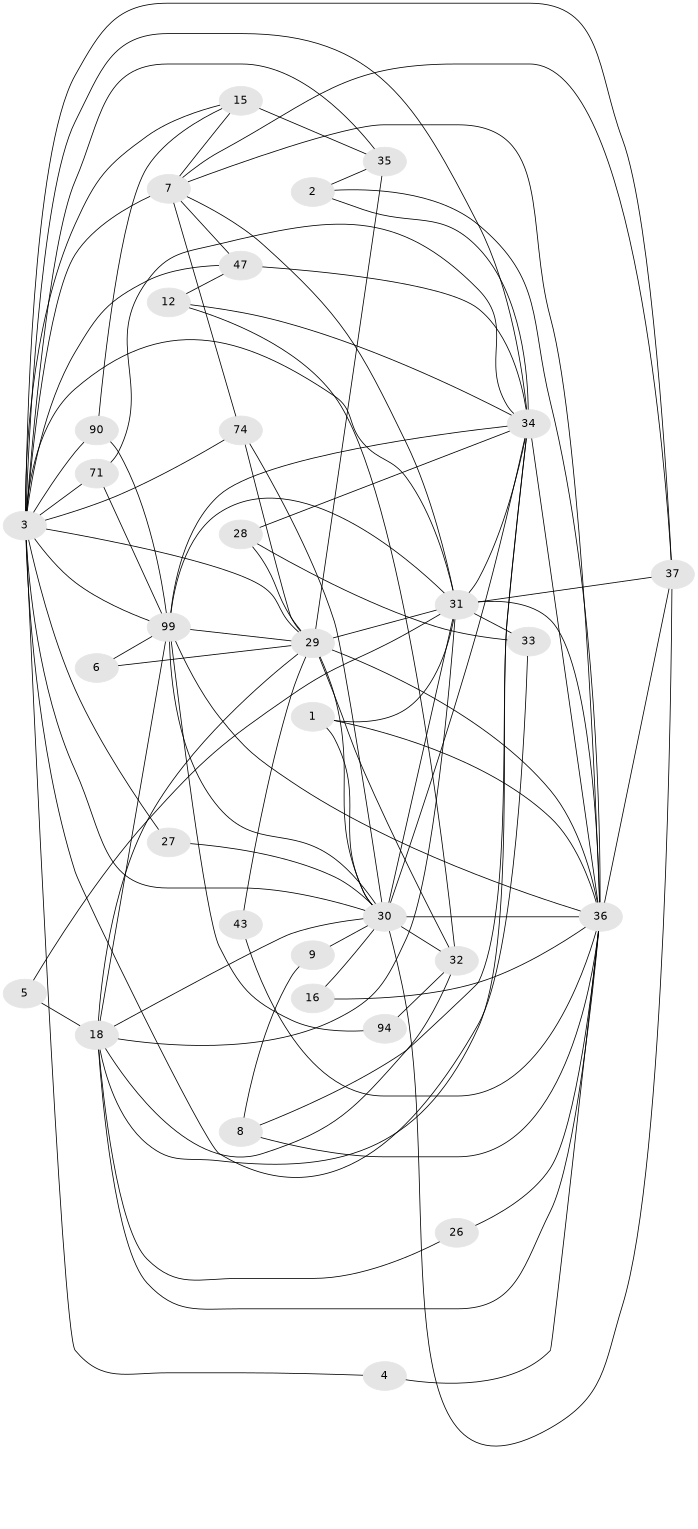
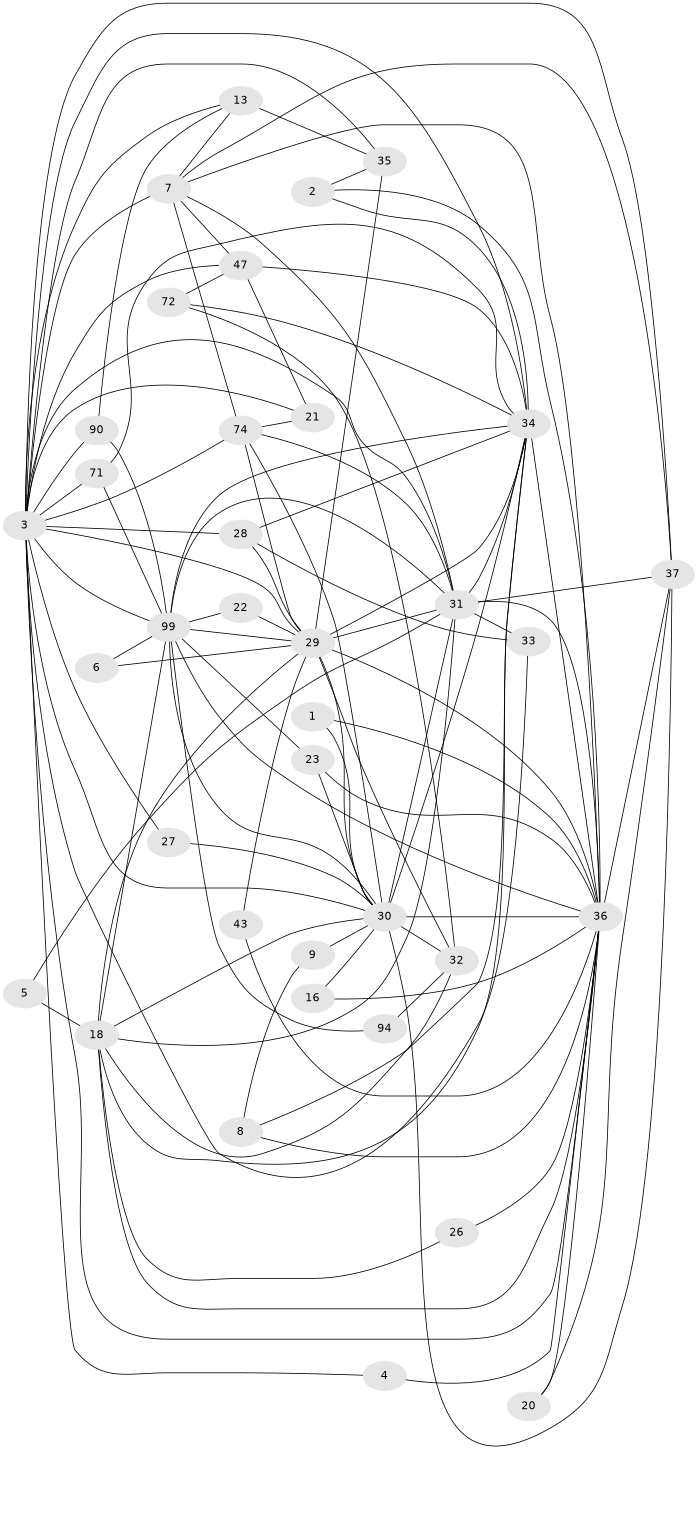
(241, 101) -> (241, 101)
(169, 302) -> (169, 302)
none -> (313, 418)
none -> (133, 530)
none -> (458, 563)
none -> (241, 608)
(414, 702) -> (387, 488)
none -> (313, 760)
none -> (125, 1331)
none -> (529, 1406)
